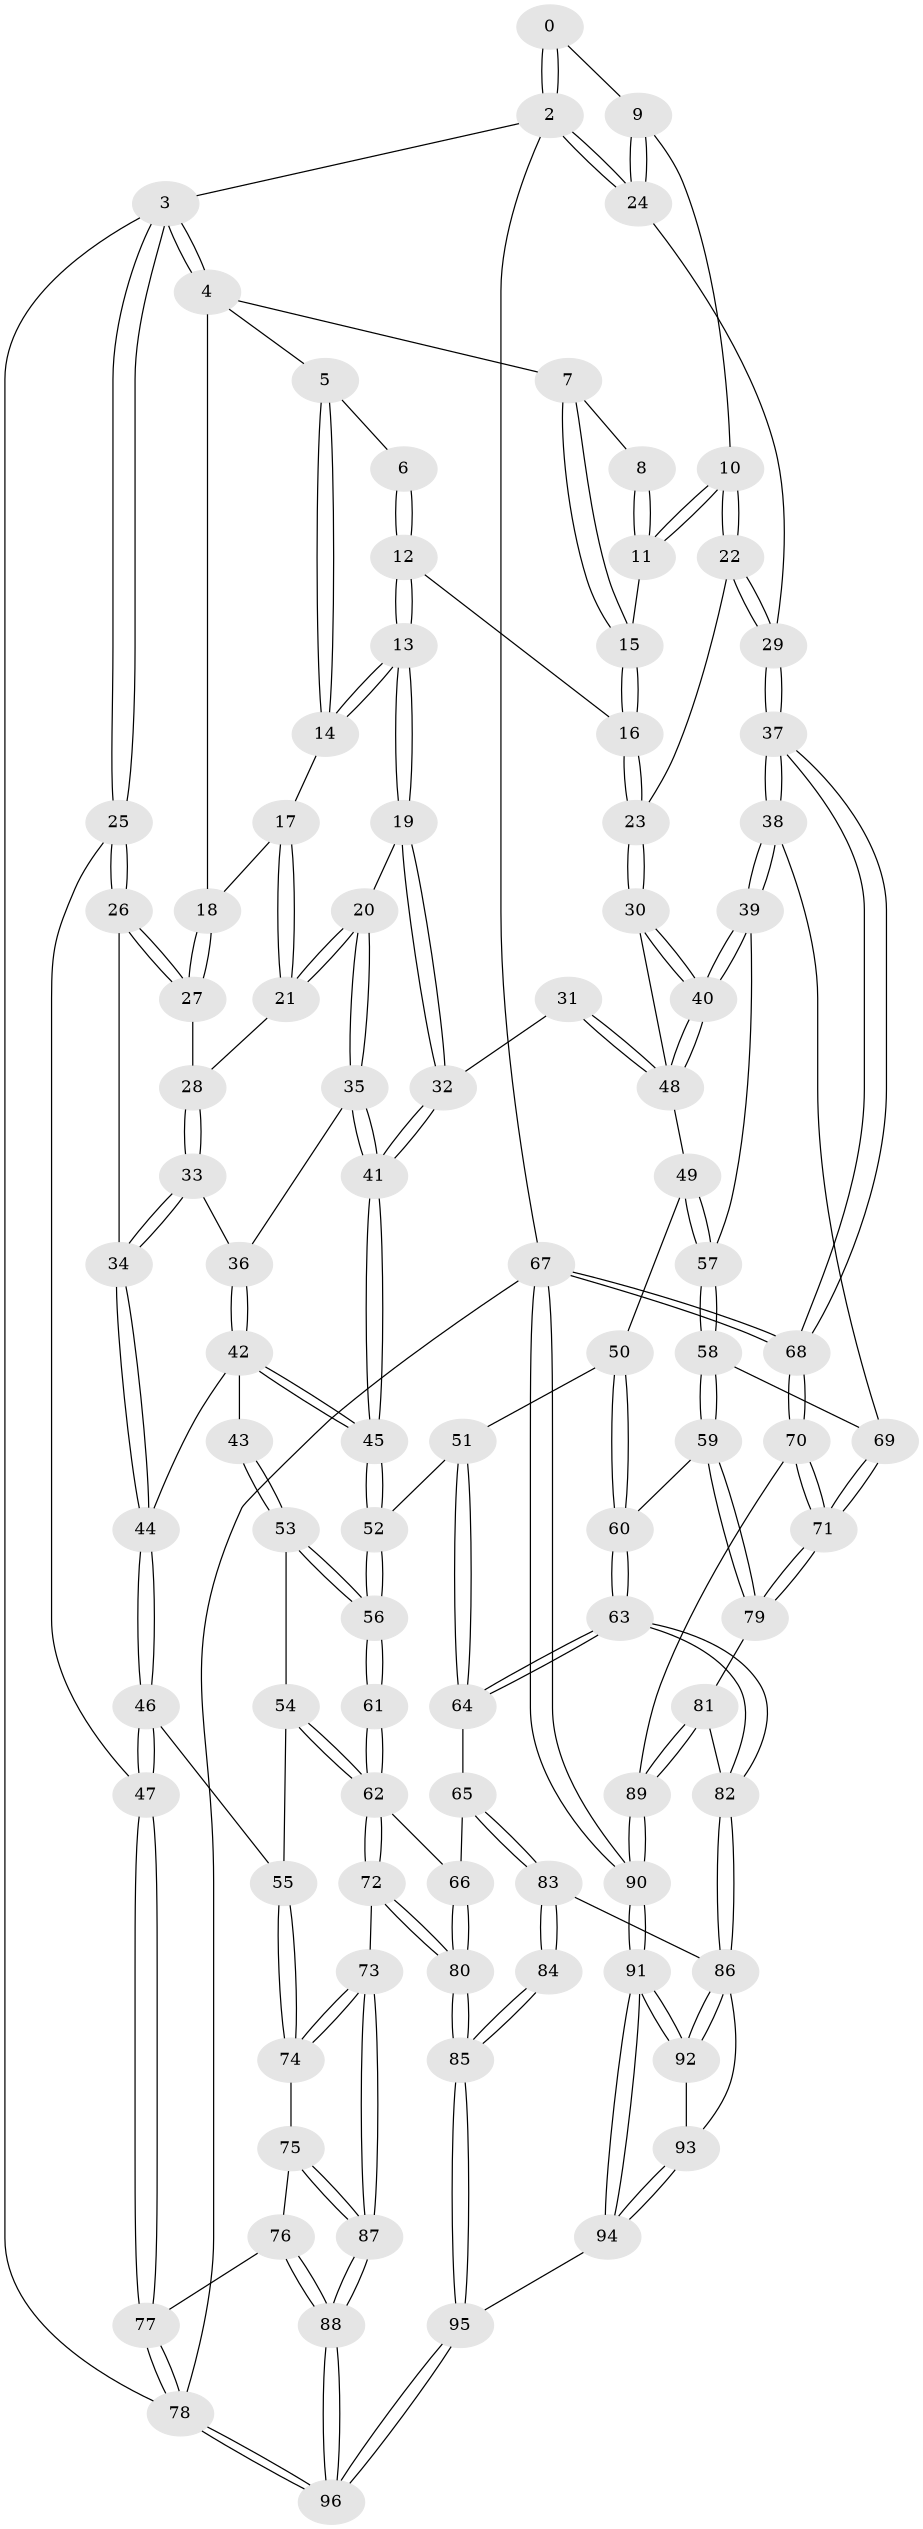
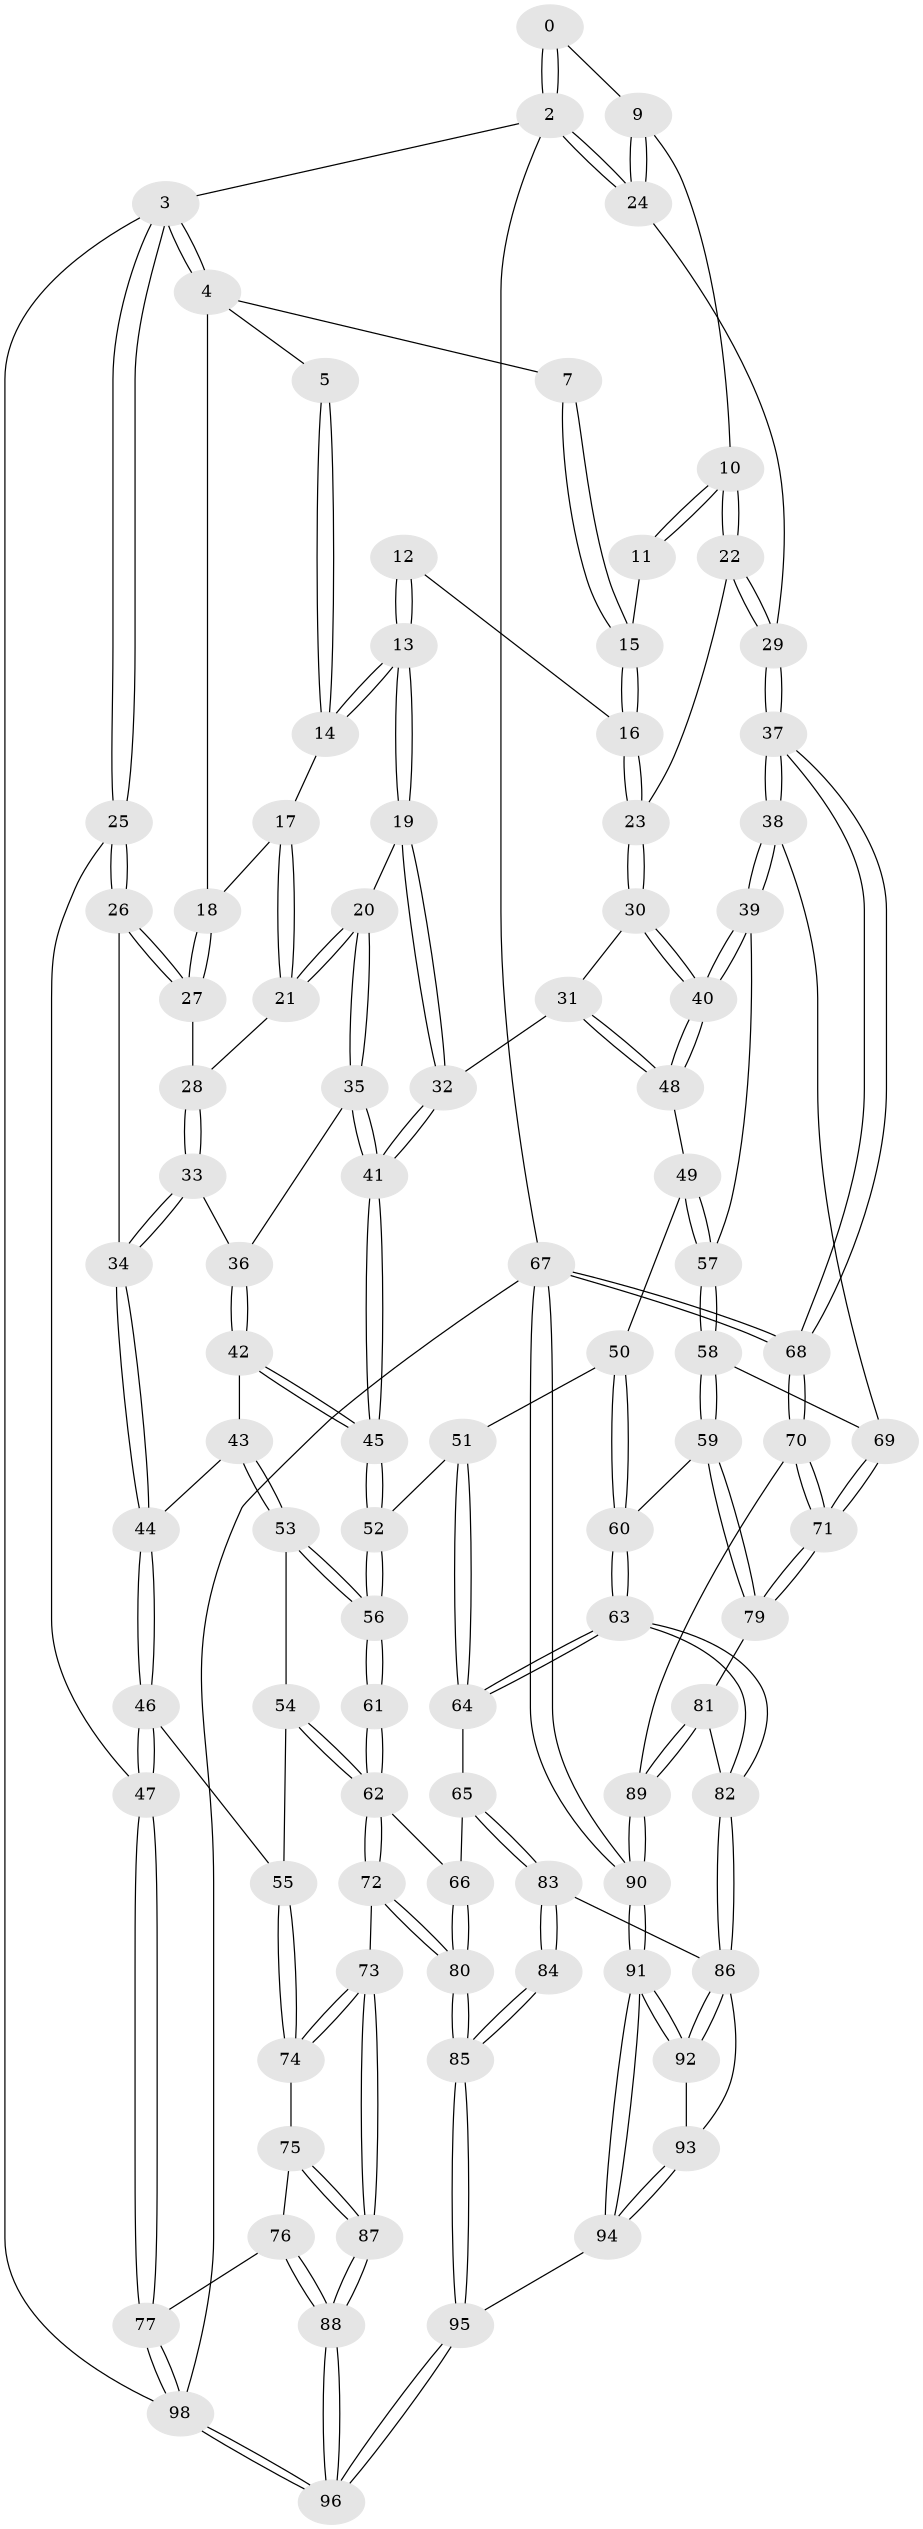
(404, 469) -> none
(642, 469) -> none
(653, 999) -> (602, 955)
(185, 1438) -> (193, 1486)
(180, 2414) -> (180, 2414)
